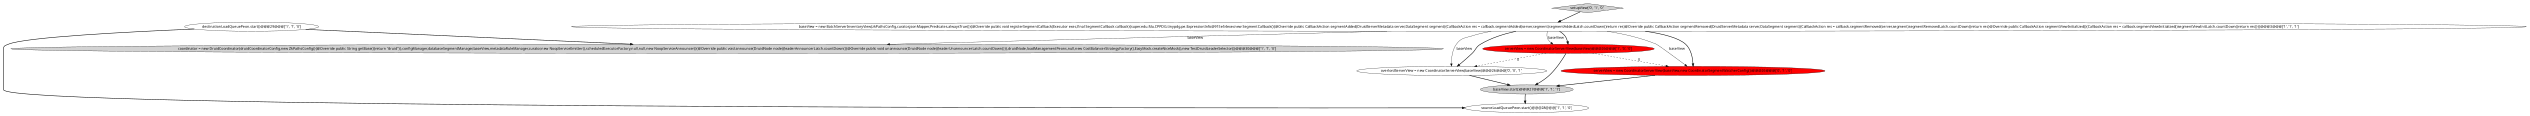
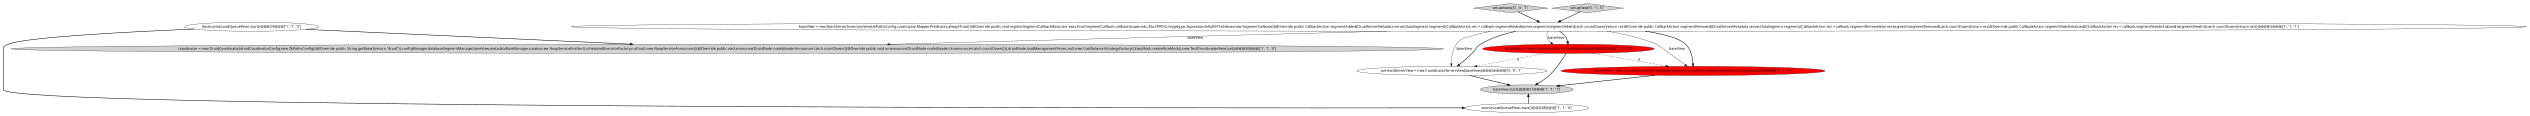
none -> (1511, 8)
(1525, 97) -> (1528, 100)
